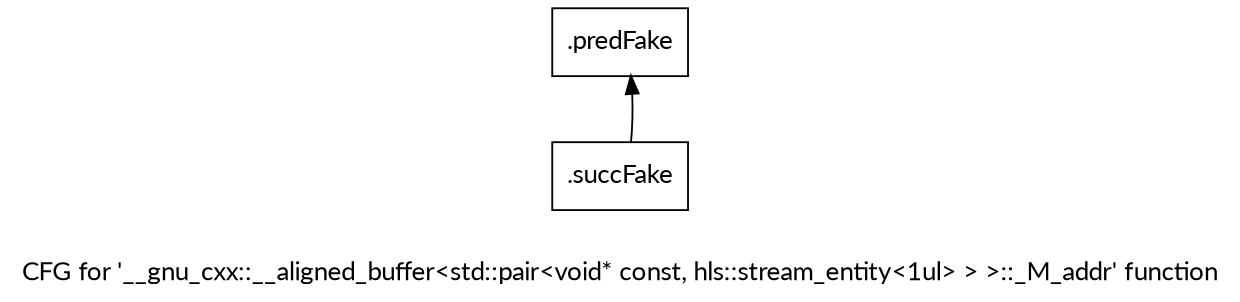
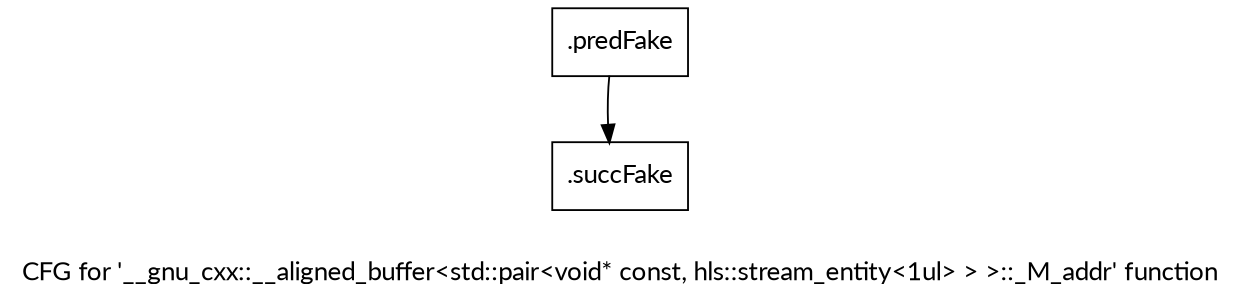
(632, 119) -> (608, 100)
